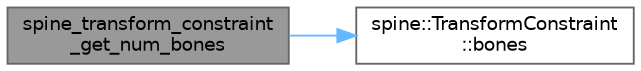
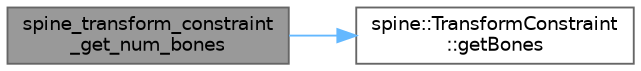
(495, 36) -> (495, 36)
